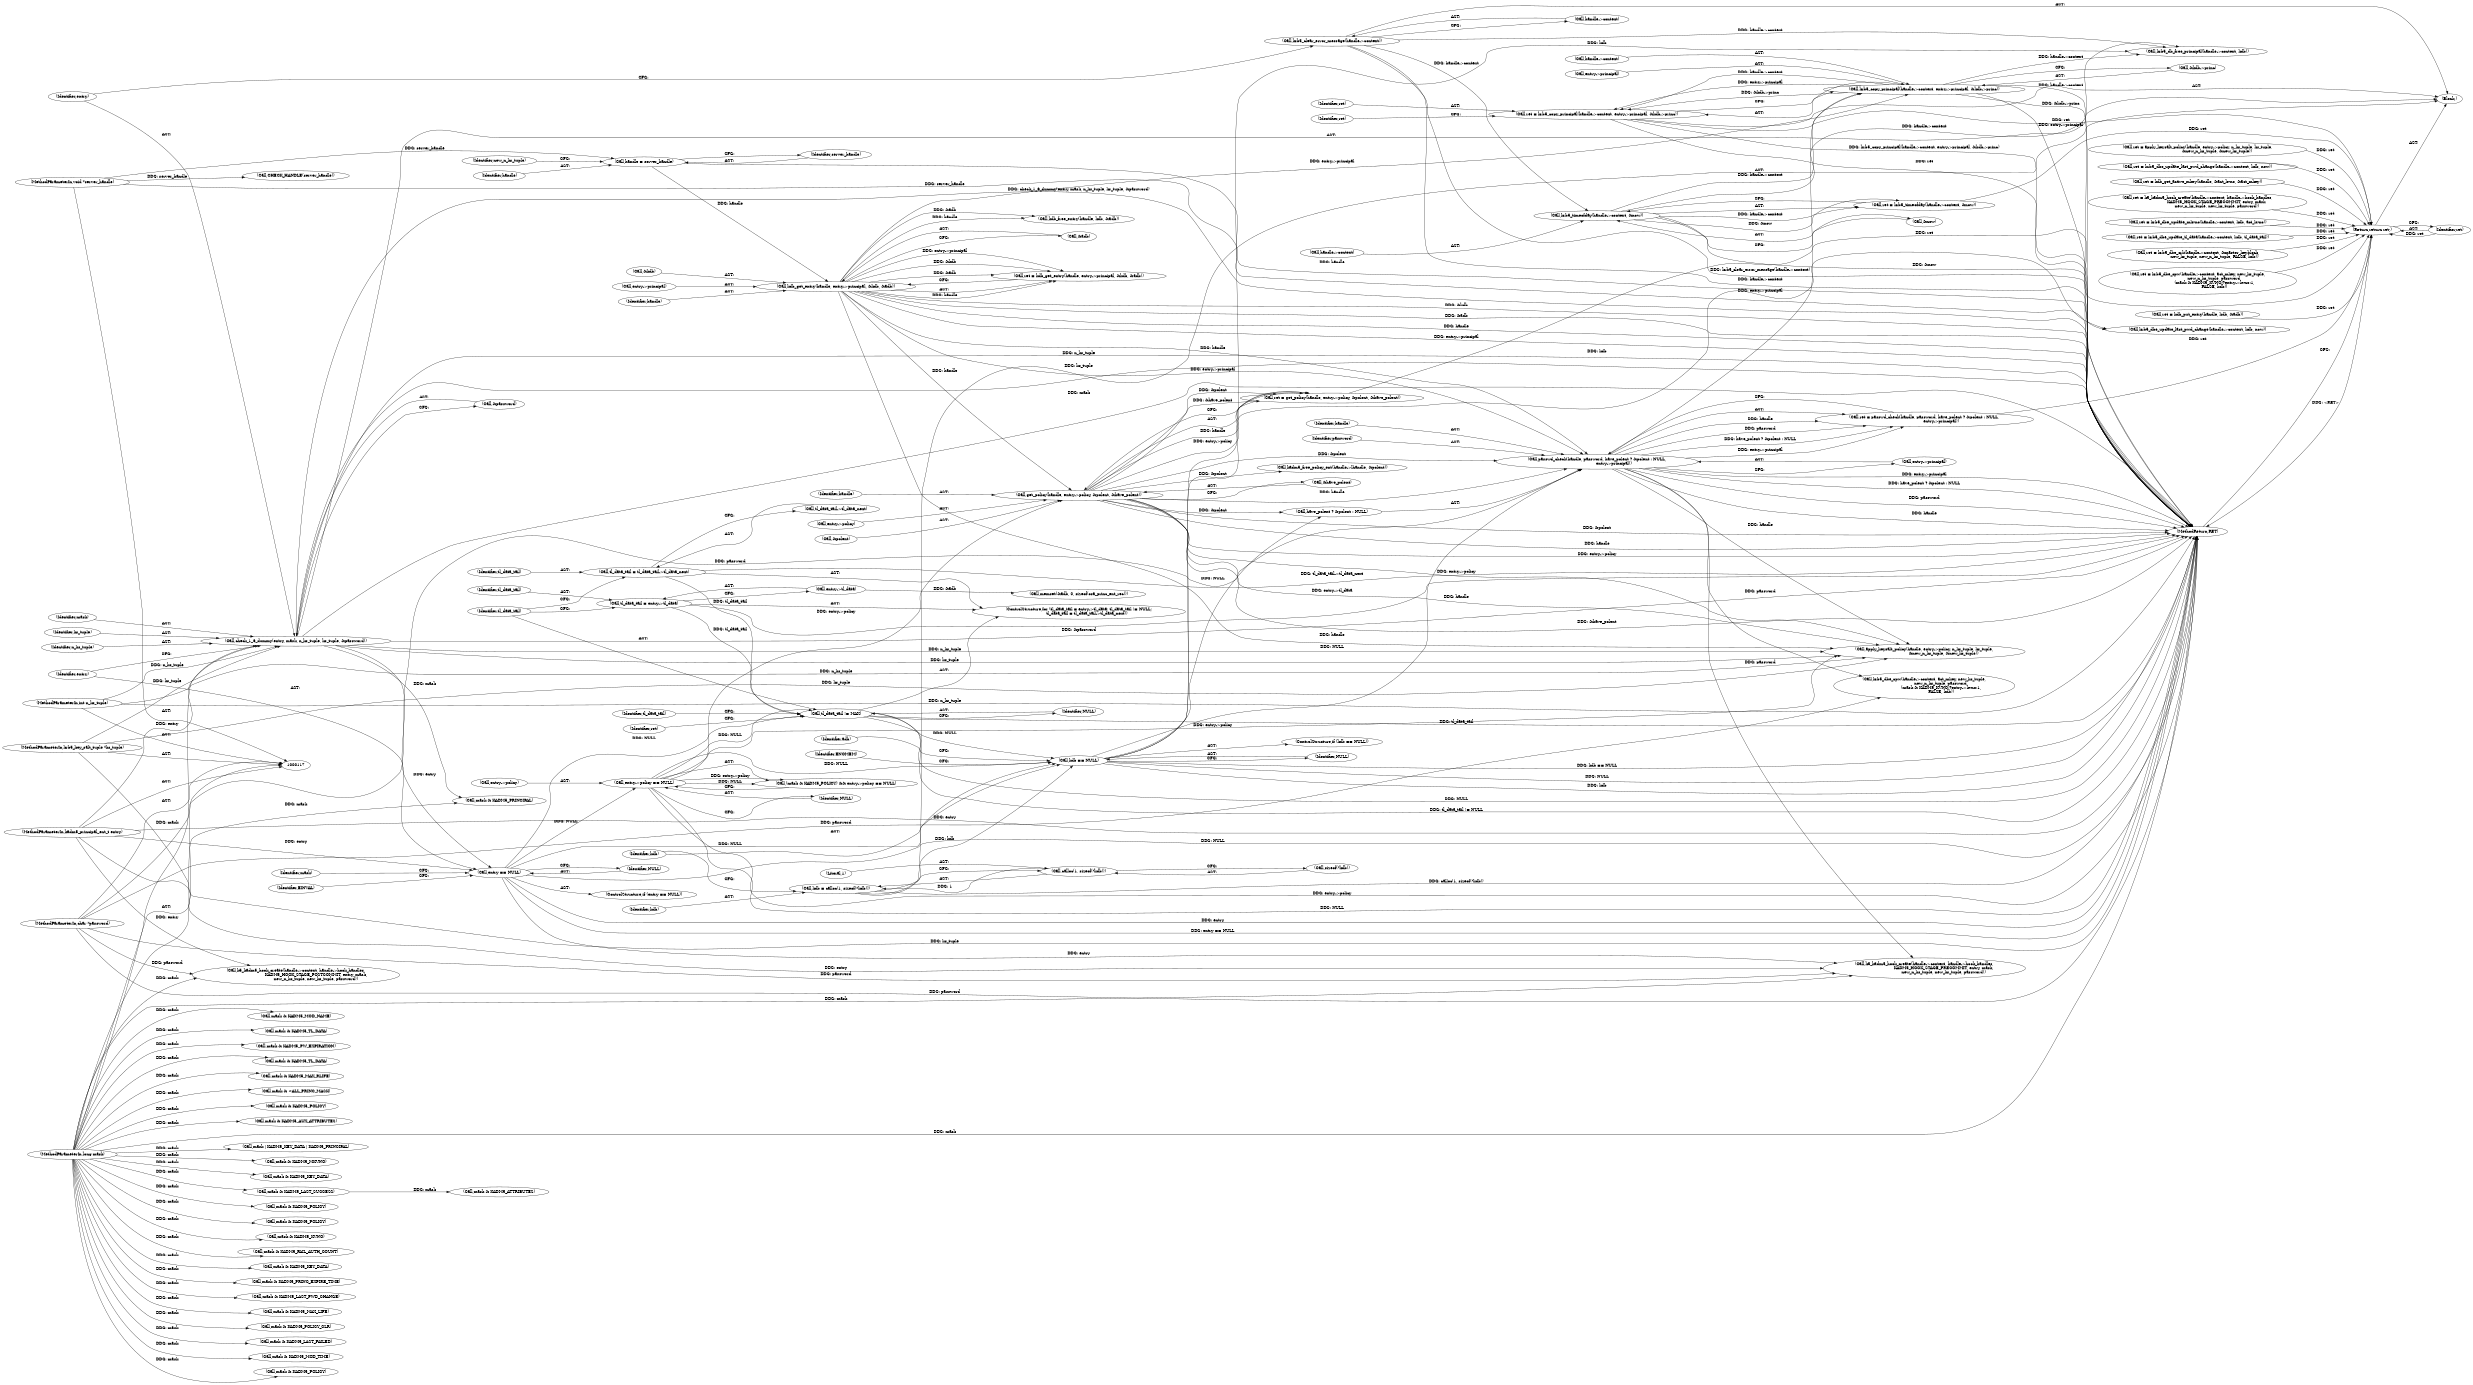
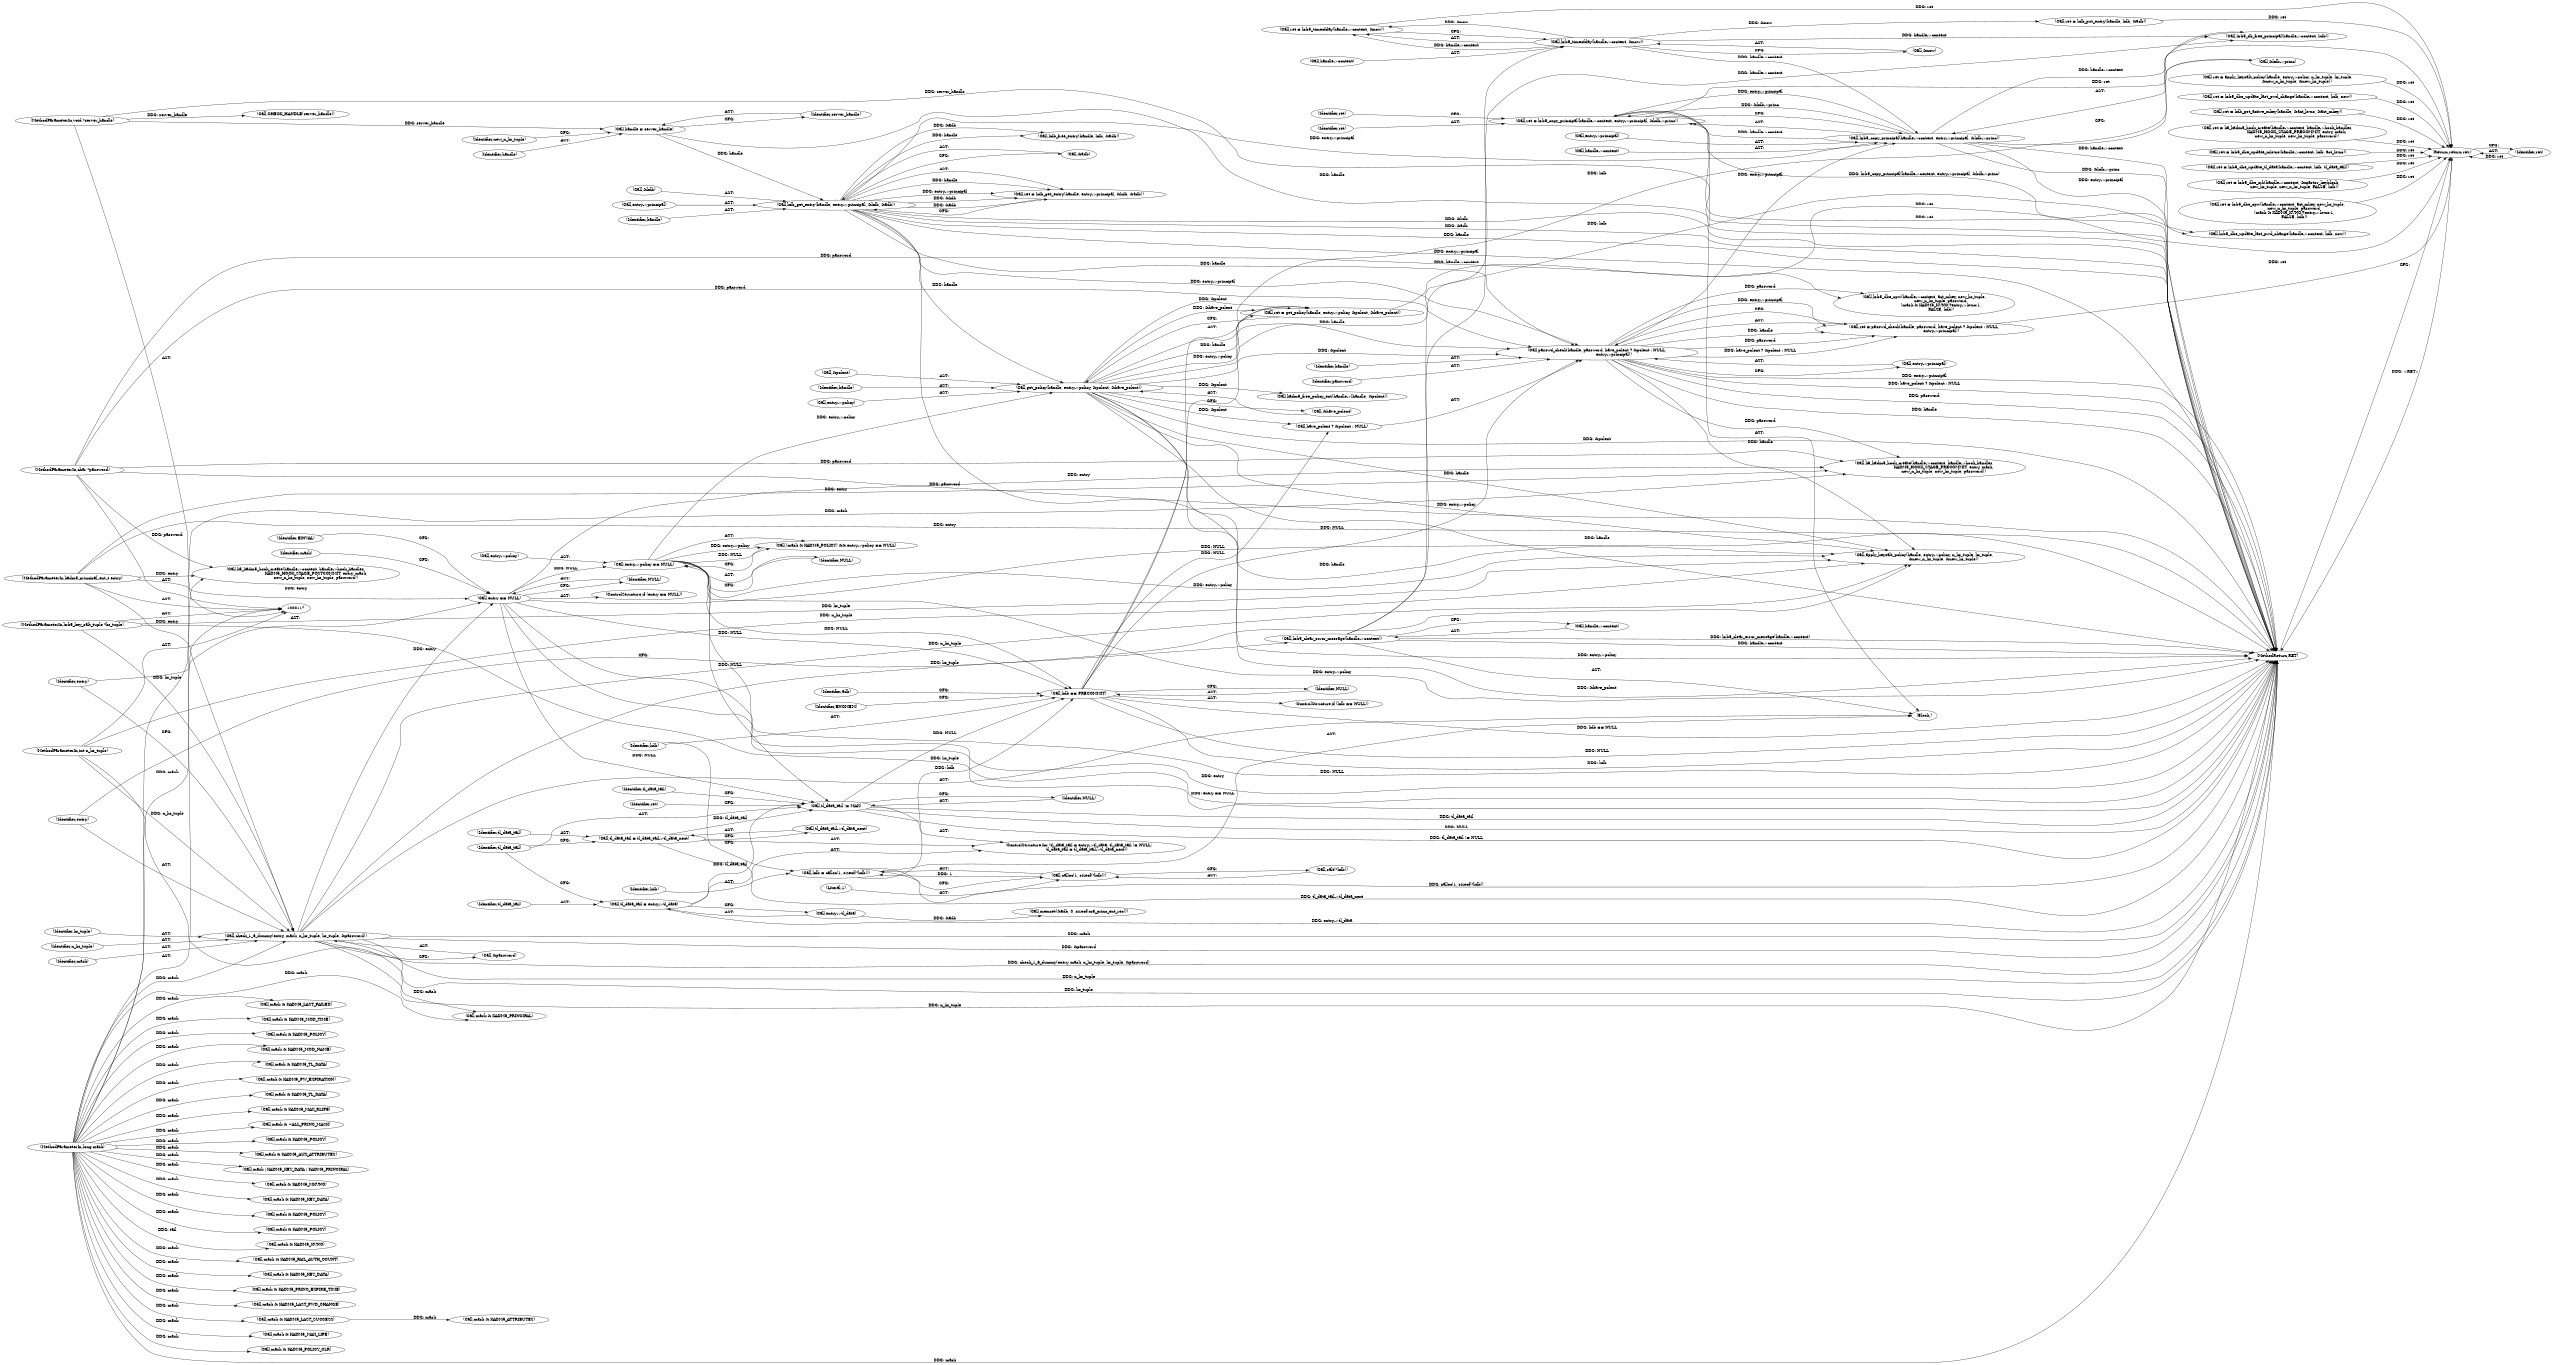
(2410, 166) -> none
(2007, 269) -> (1833, 24)
(1079, 761) -> (1079, 694)
(1332, 868) -> (1332, 870)
(167, 1219) -> (167, 1230)
